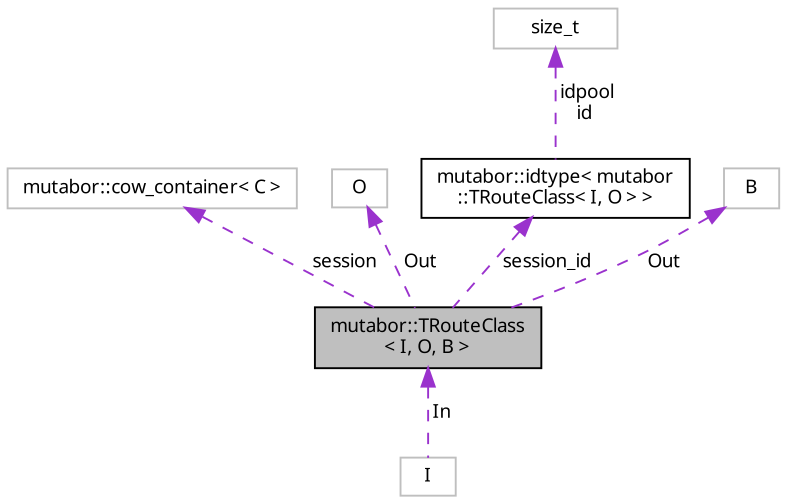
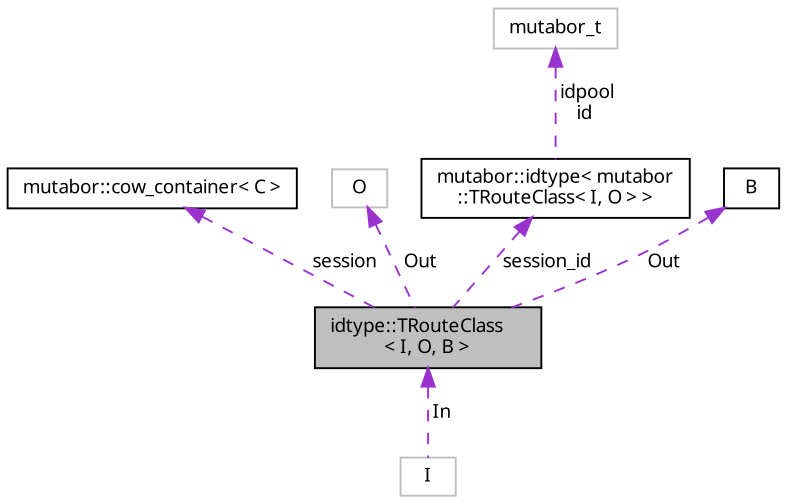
(556, 29) -> (556, 29)
(152, 188) -> (152, 188)
(752, 188) -> (752, 188)
(428, 338) -> (428, 338)
